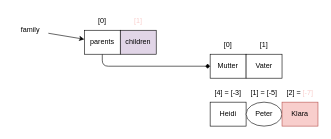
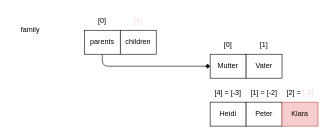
(64, 36) -> none
(138, 42) -> (138, 42)
(264, 93) -> (264, 93)
(300, 93) -> (300, 93)
(264, 114) -> (264, 114)
